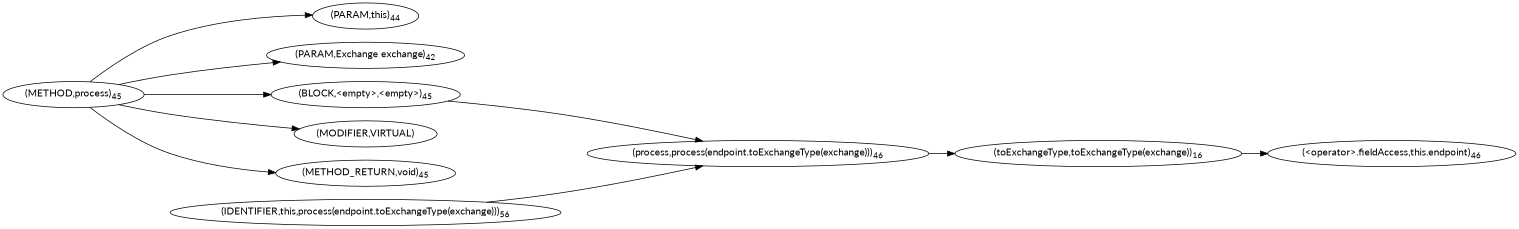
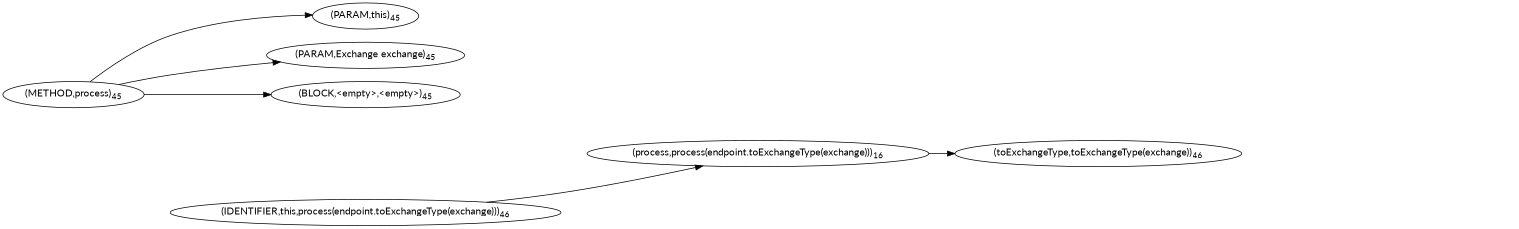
(395, 15) -> (395, 15)
(431, 54) -> (431, 54)
(572, 116) -> none
(366, 134) -> none
(878, 152) -> (878, 152)
(1198, 152) -> (1198, 152)
(1392, 154) -> none
(366, 173) -> none
(505, 211) -> (505, 211)
